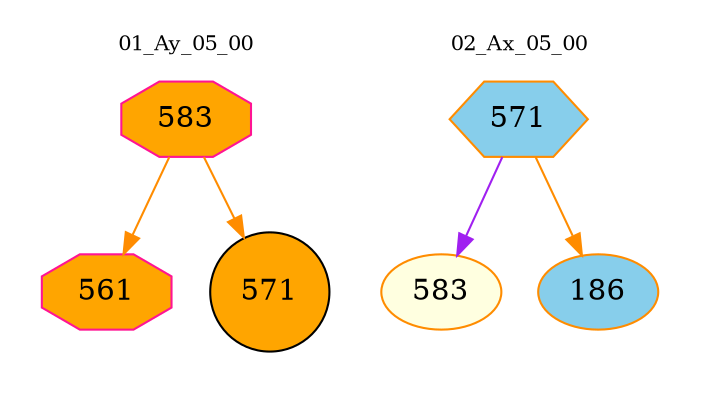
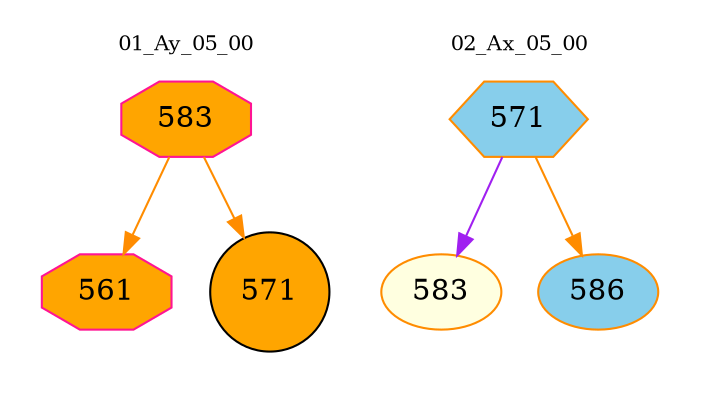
(598, 292) -> (598, 292)
